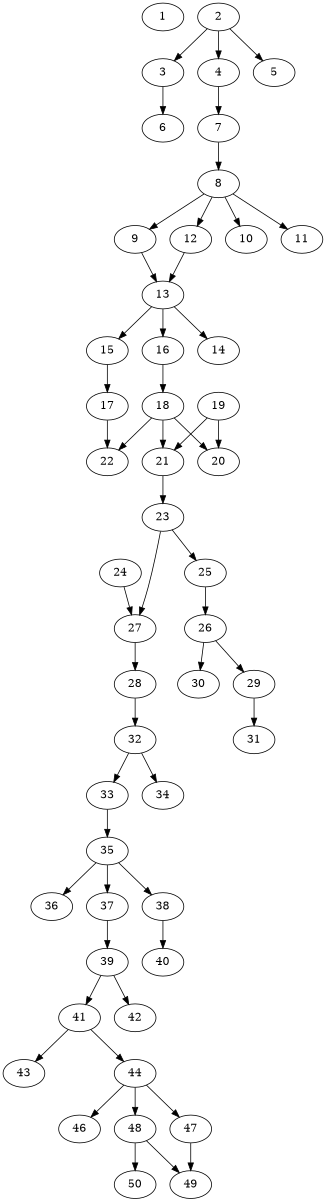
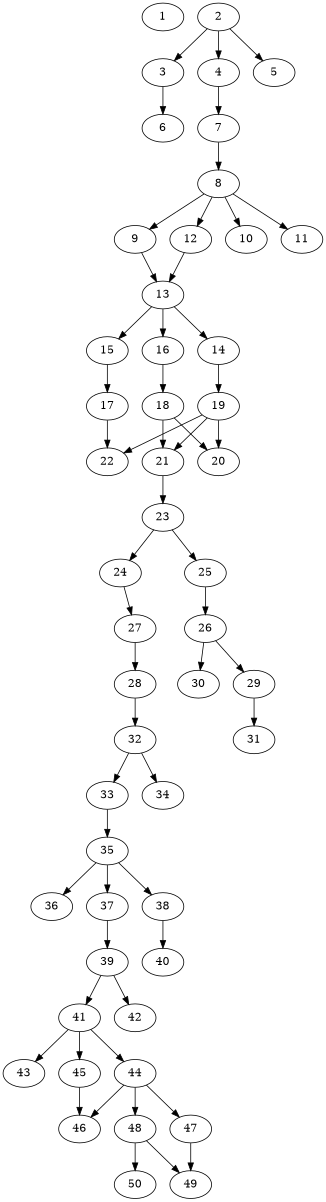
none -> (219, 375)
(138, 431) -> (168, 431)
(153, 570) -> (144, 542)
none -> (80, 1073)
